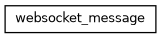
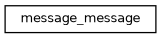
(80, 19) -> (80, 19)
